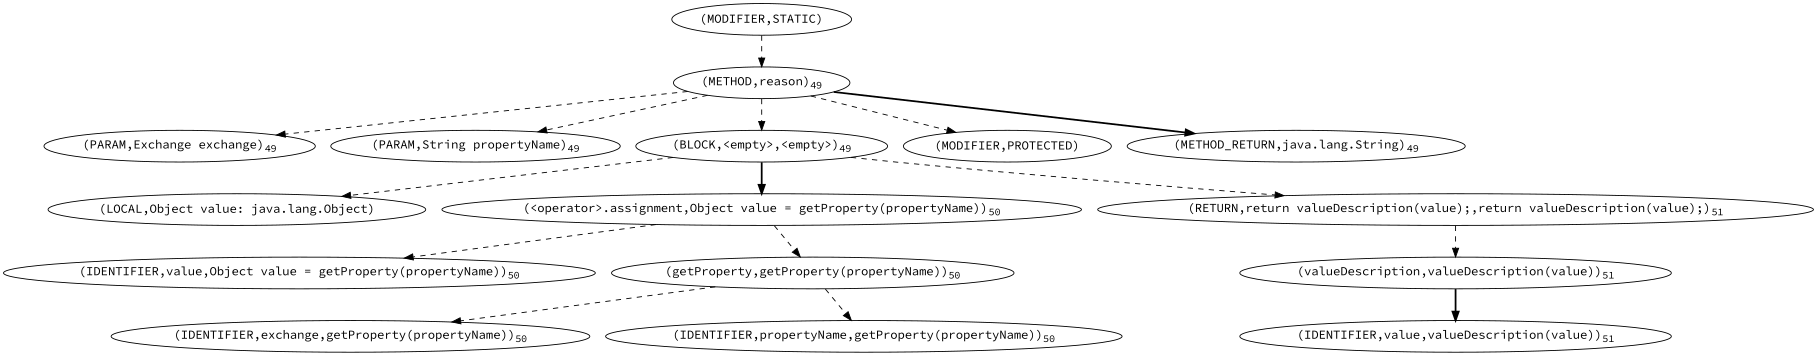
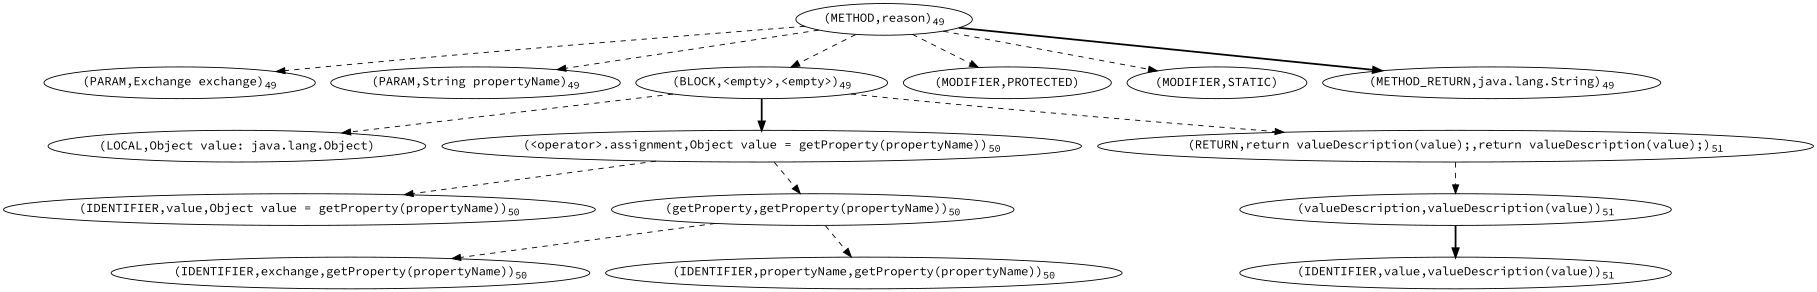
(762, 47) -> (1046, 50)
